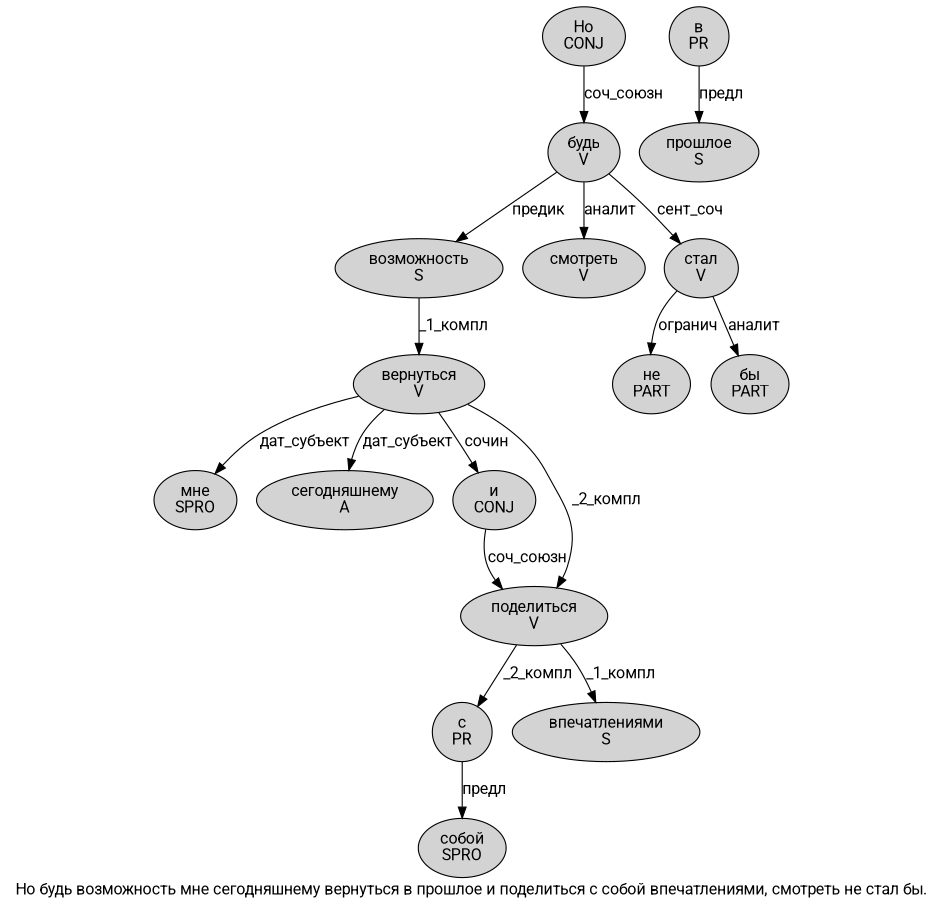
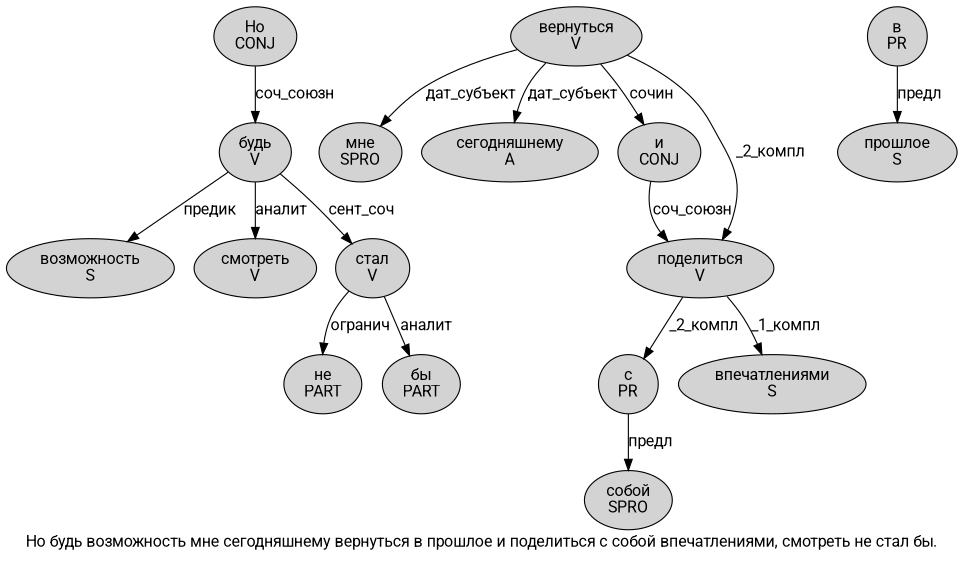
(419, 321) -> none
